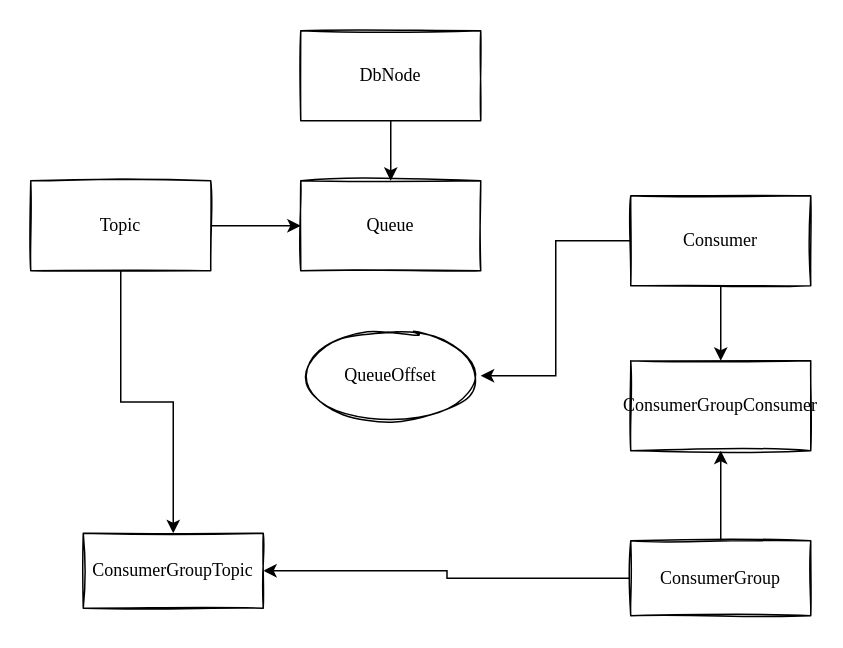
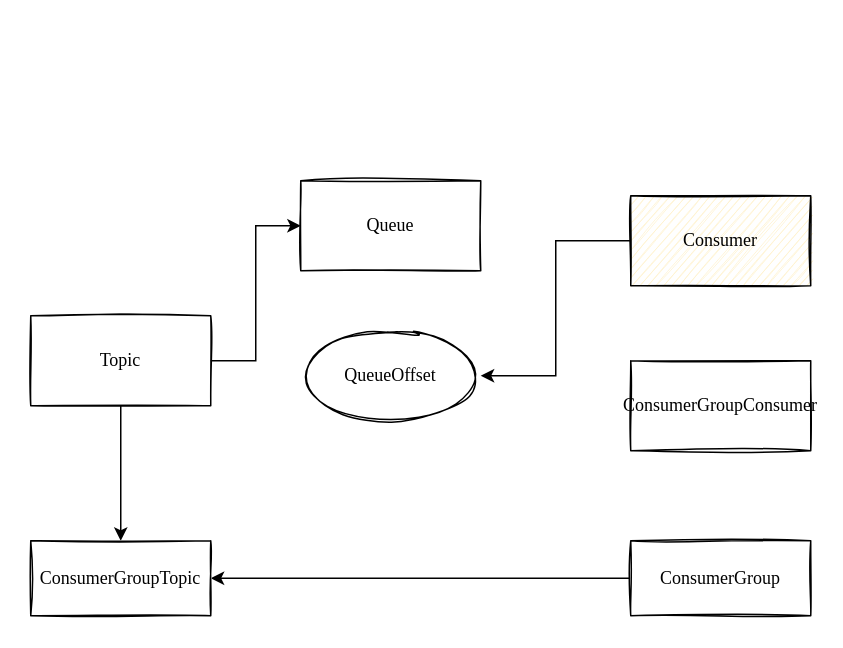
(391, 76) -> none
(391, 147) -> none
(121, 226) -> (121, 361)
(721, 241) -> (721, 241)
(721, 319) -> none
(721, 499) -> none
(173, 571) -> (121, 578)
